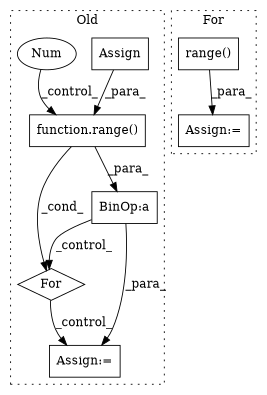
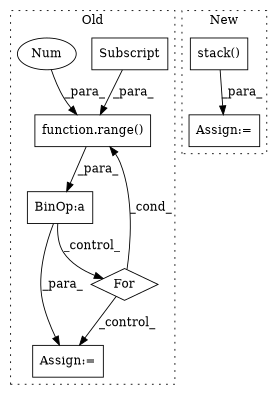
(214, 21) -> (224, 21)
(120, 54) -> (130, 54)
(208, 54) -> (219, 54)
(70, 92) -> (85, 92)
(39, 200) -> (130, 211)
